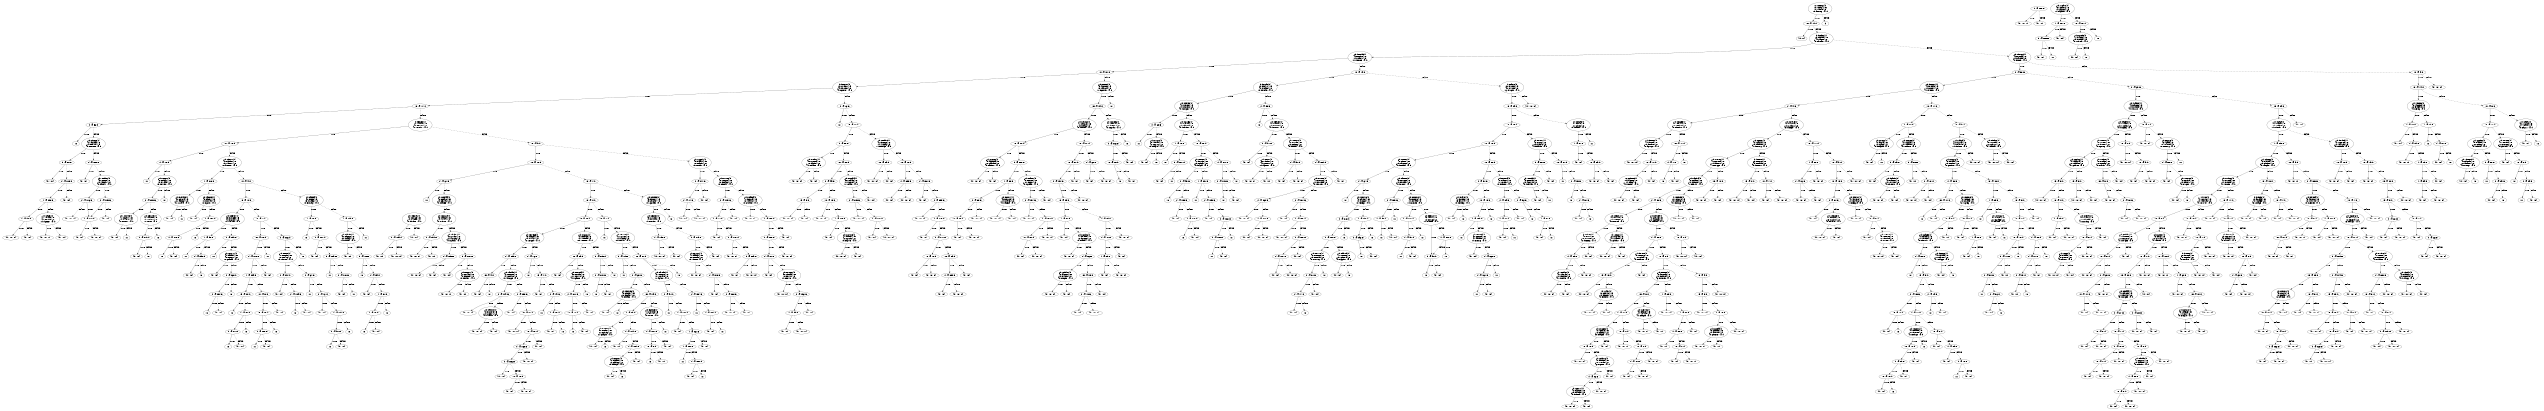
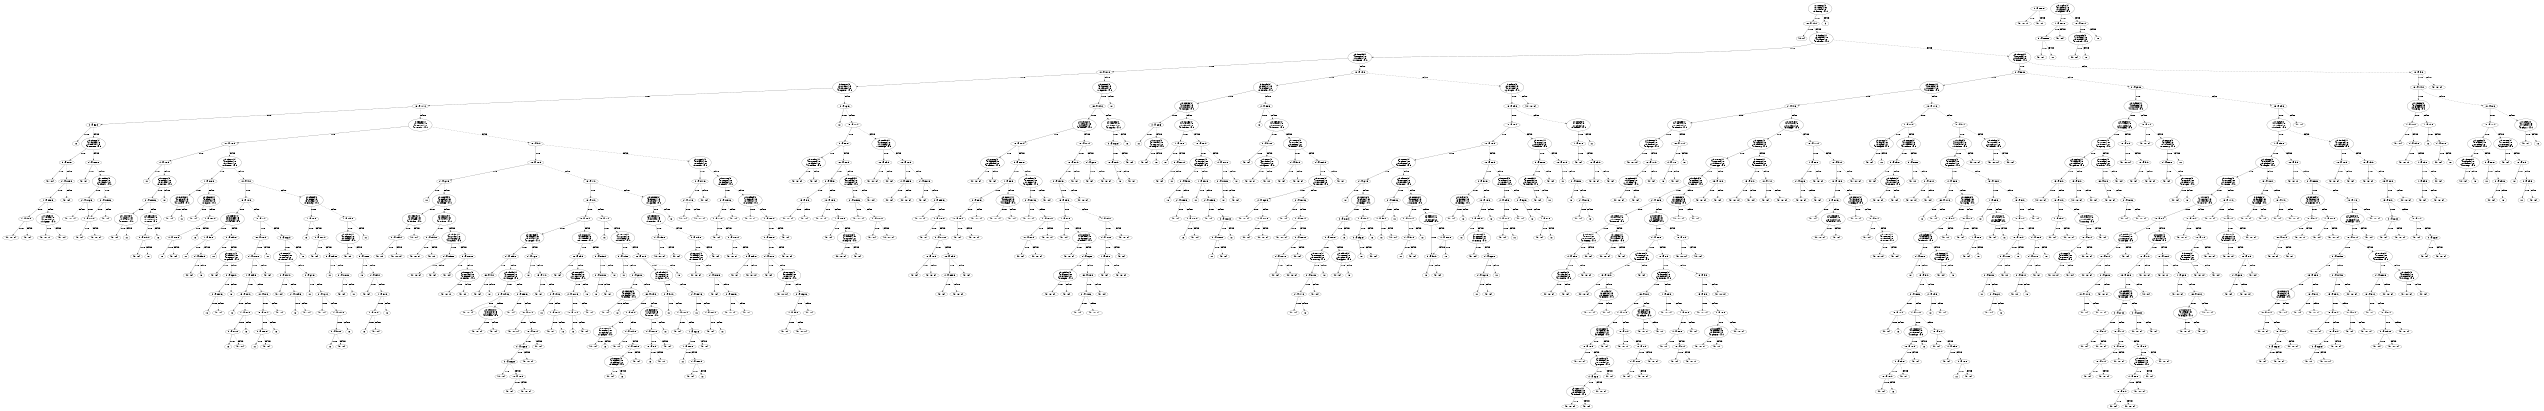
none -> (430, 209)
(1426, 210) -> (1426, 210)
